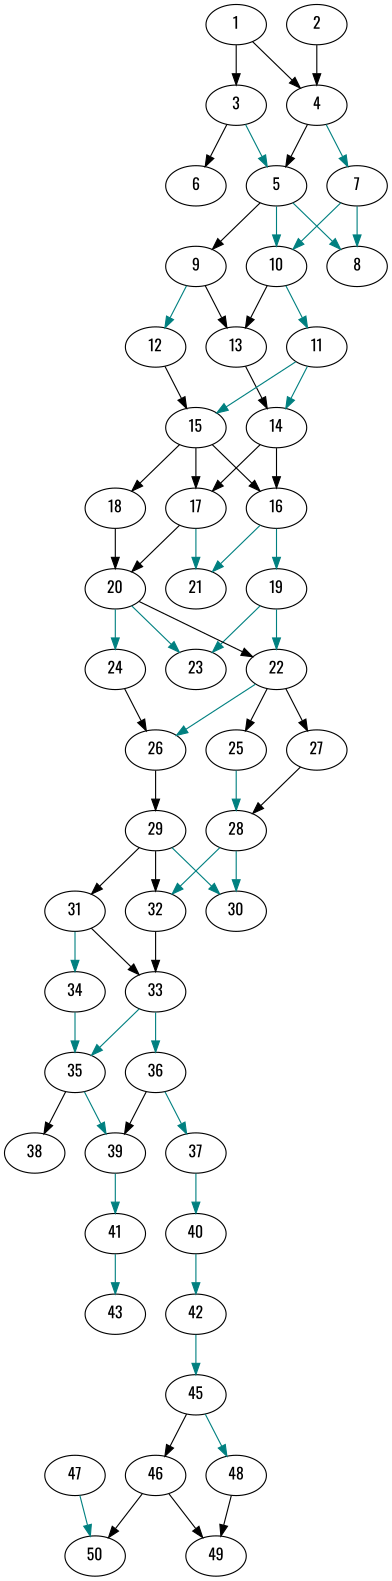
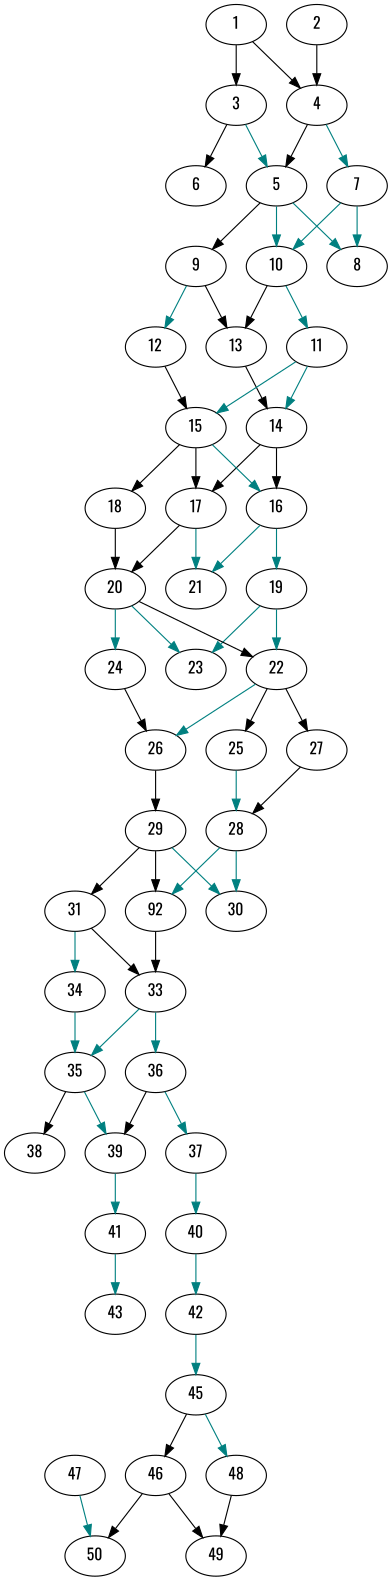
(231, 463) -> (231, 463)
(156, 911) -> (156, 911)
